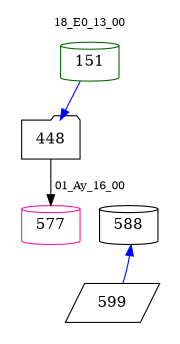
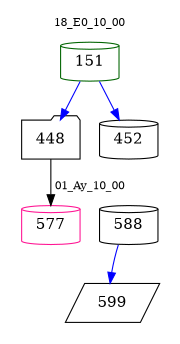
(90, 23) -> (90, 23)
none -> (129, 140)
(90, 187) -> (90, 187)
(127, 270) -> (115, 259)
